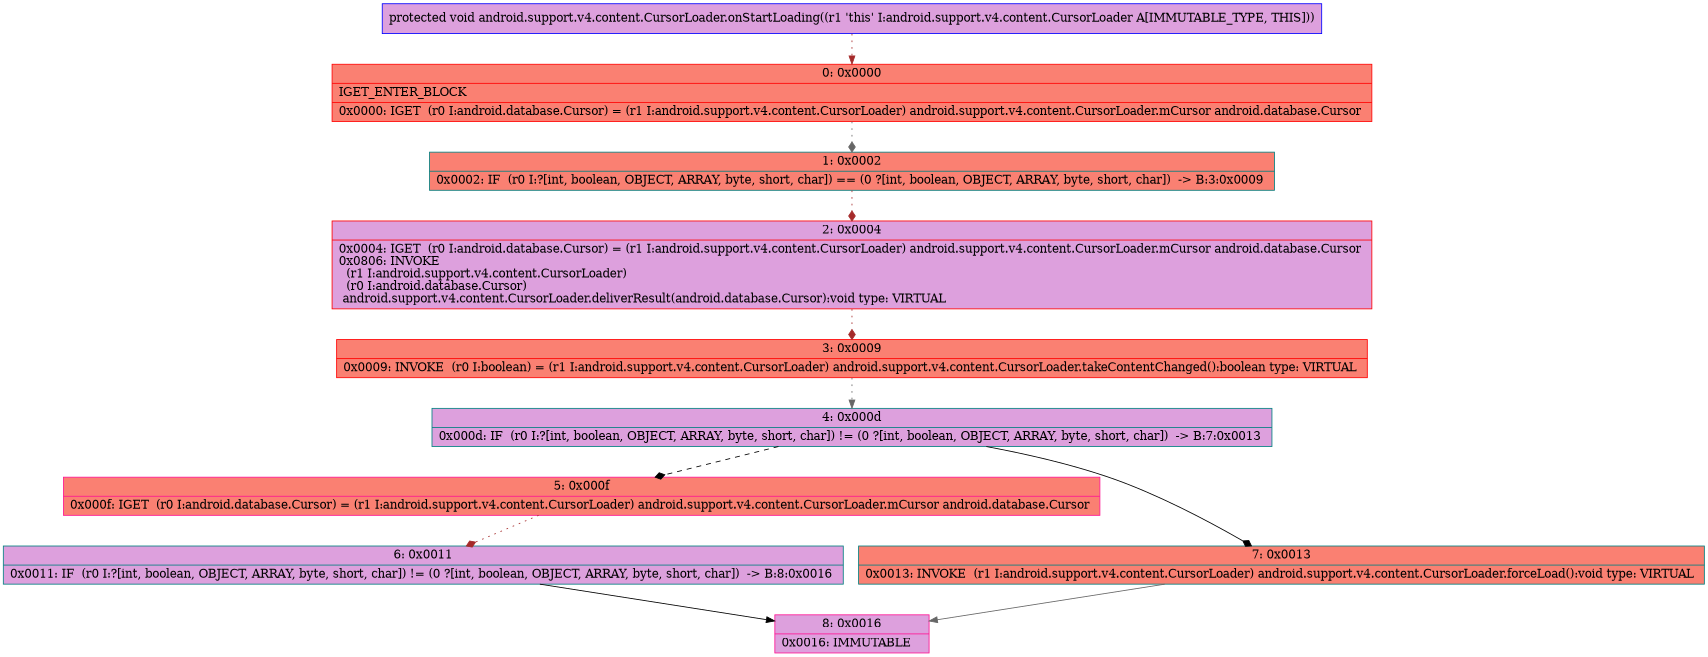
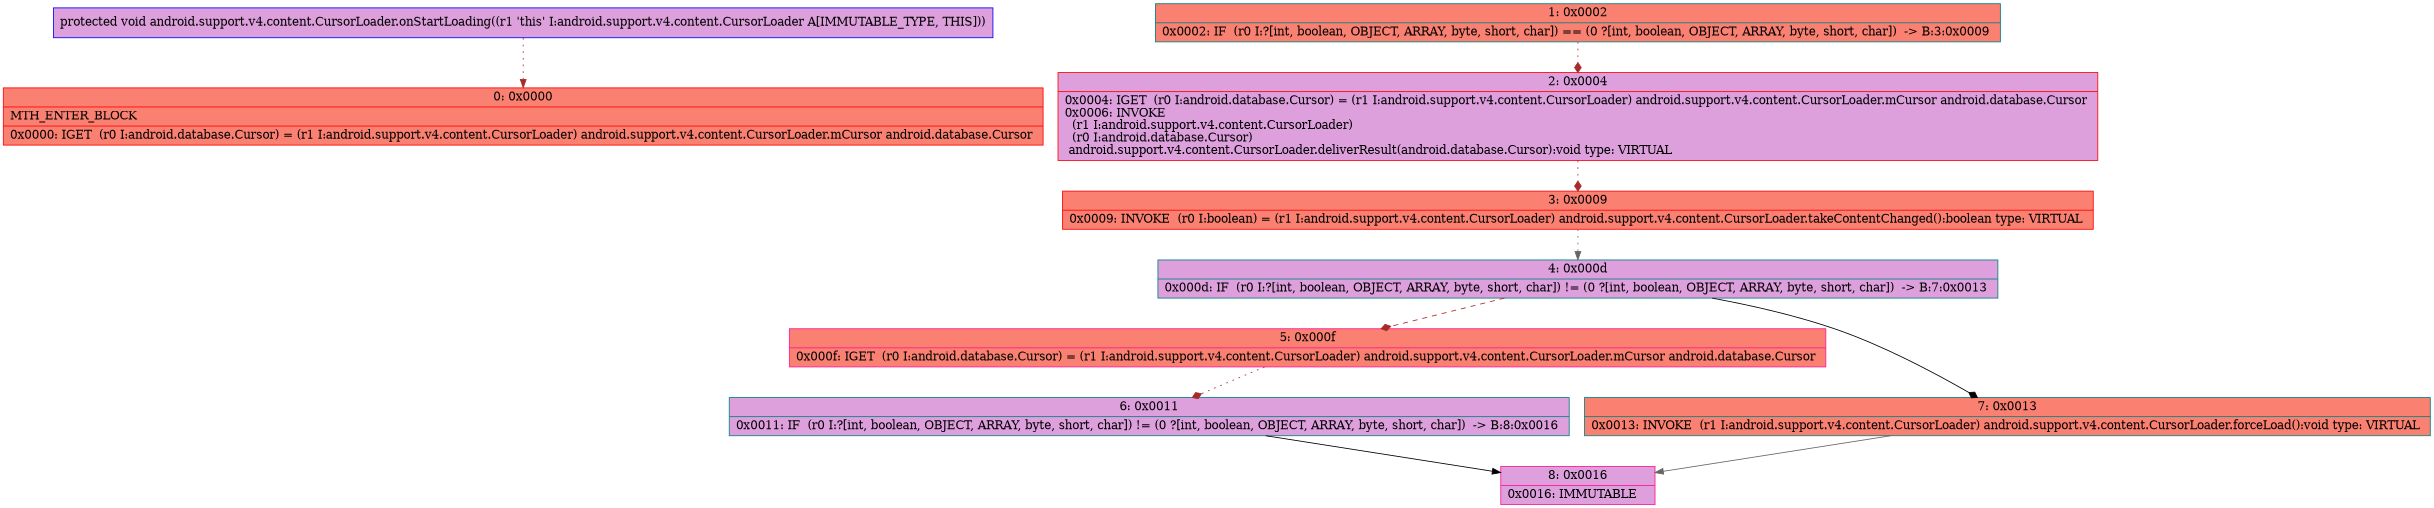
(403, 92) -> (74, 116)
(852, 132) -> none
(393, 262) -> (1119, 113)
(722, 461) -> (1448, 312)
